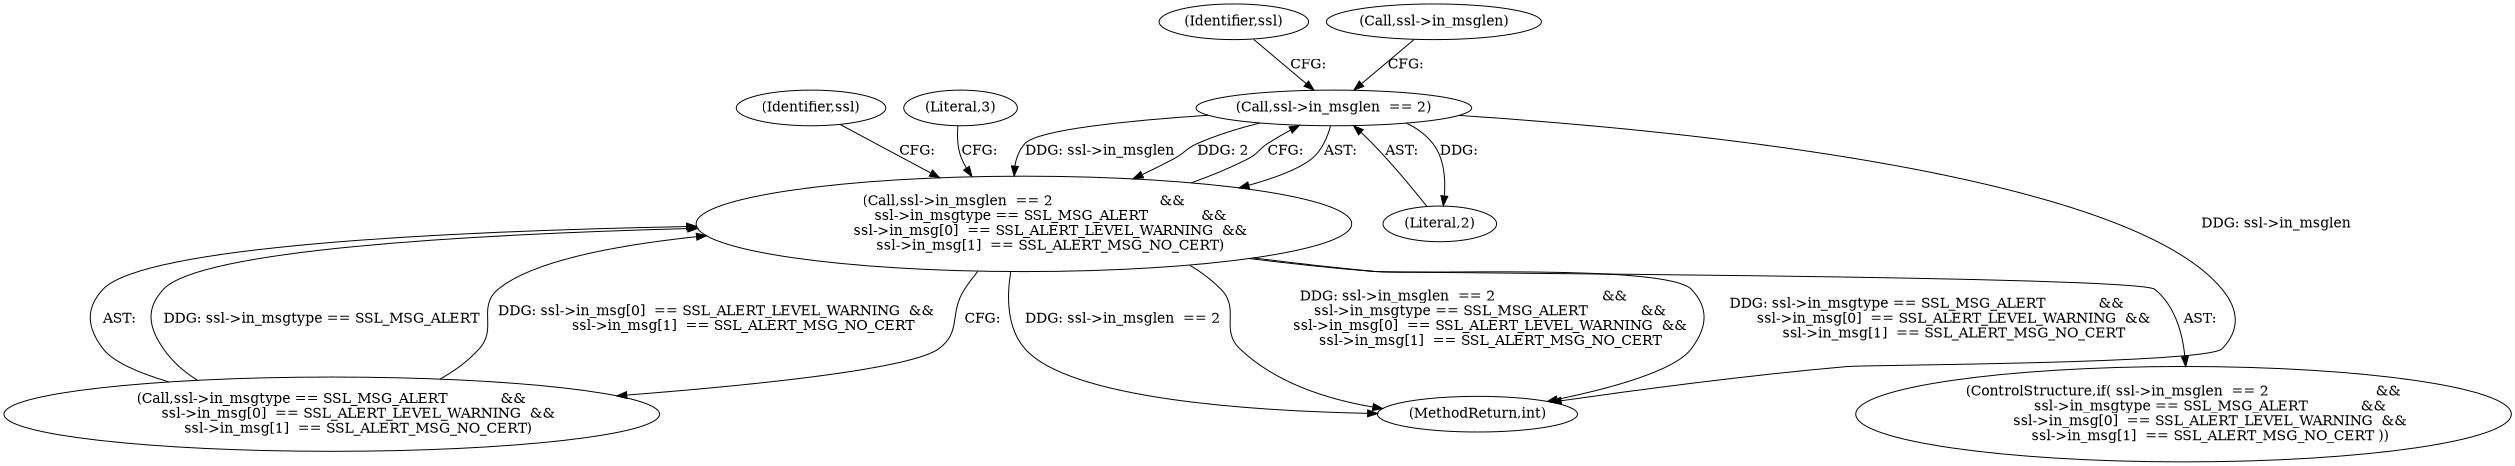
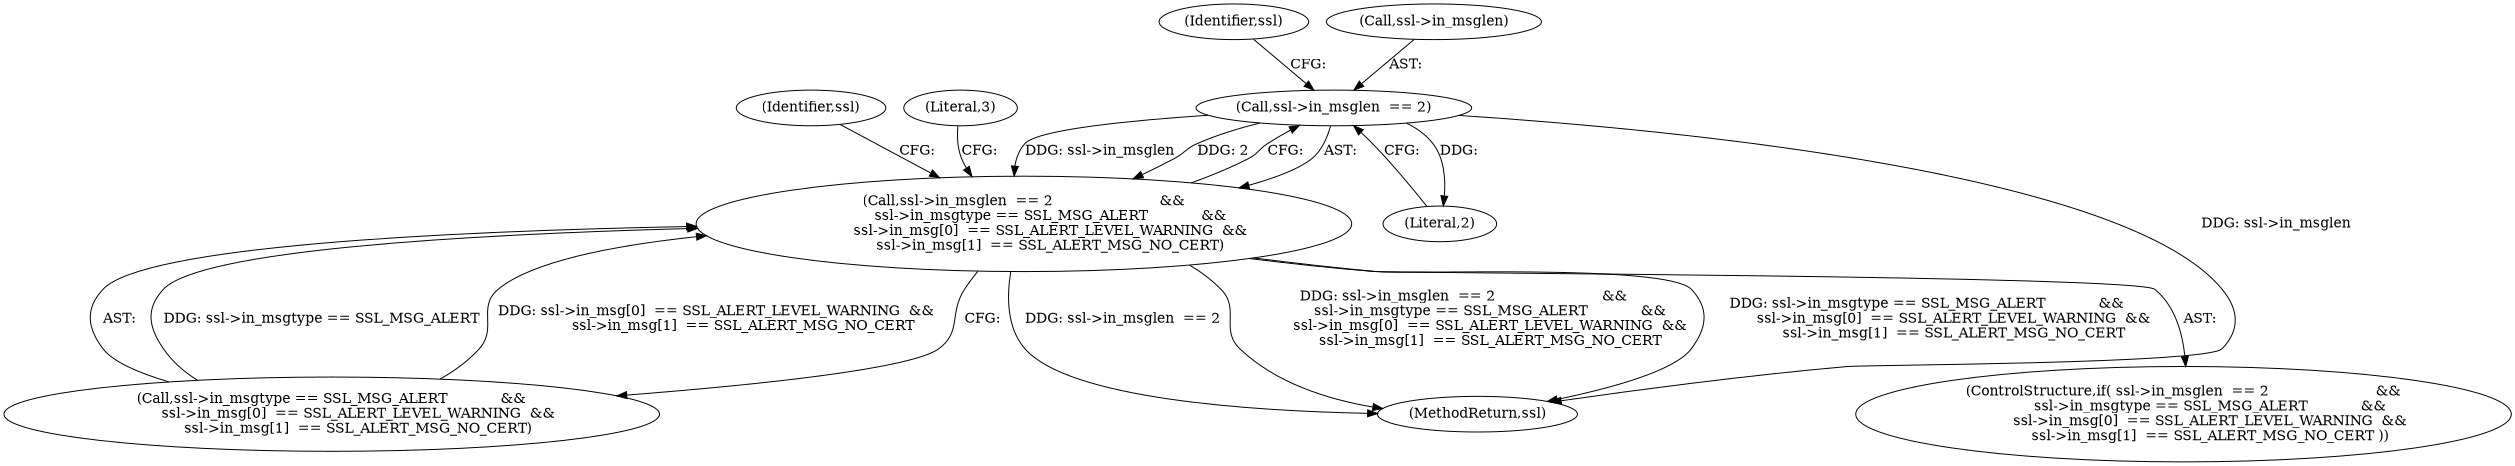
(1408, 65) -> (1408, 65)
(1404, 151) -> (1404, 151)
(1477, 414) -> (1477, 414)
